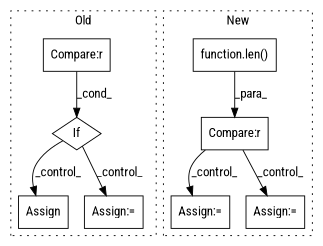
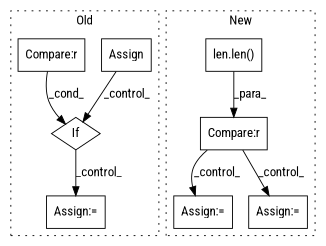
(235, 55) -> (234, 55)
(40, 159) -> (102, 93)
